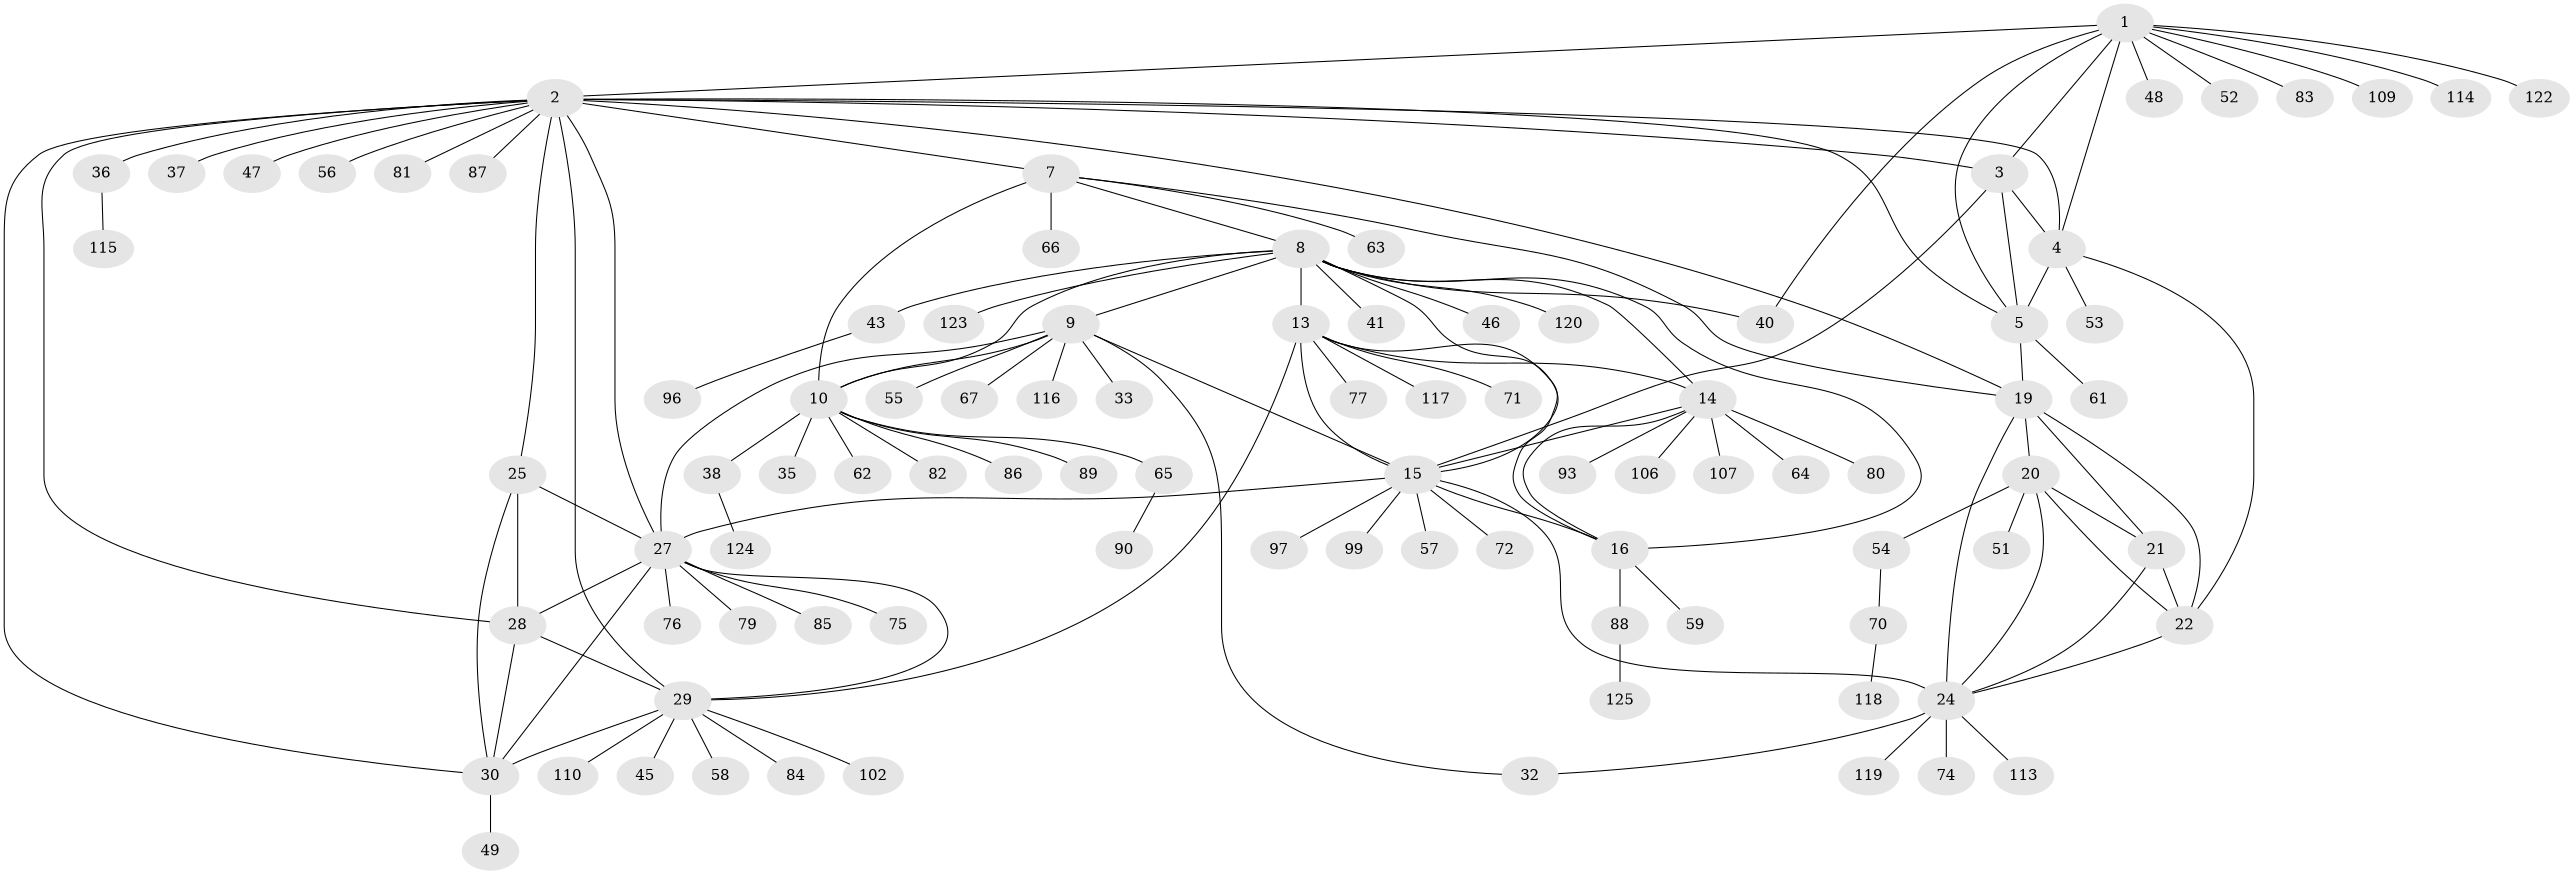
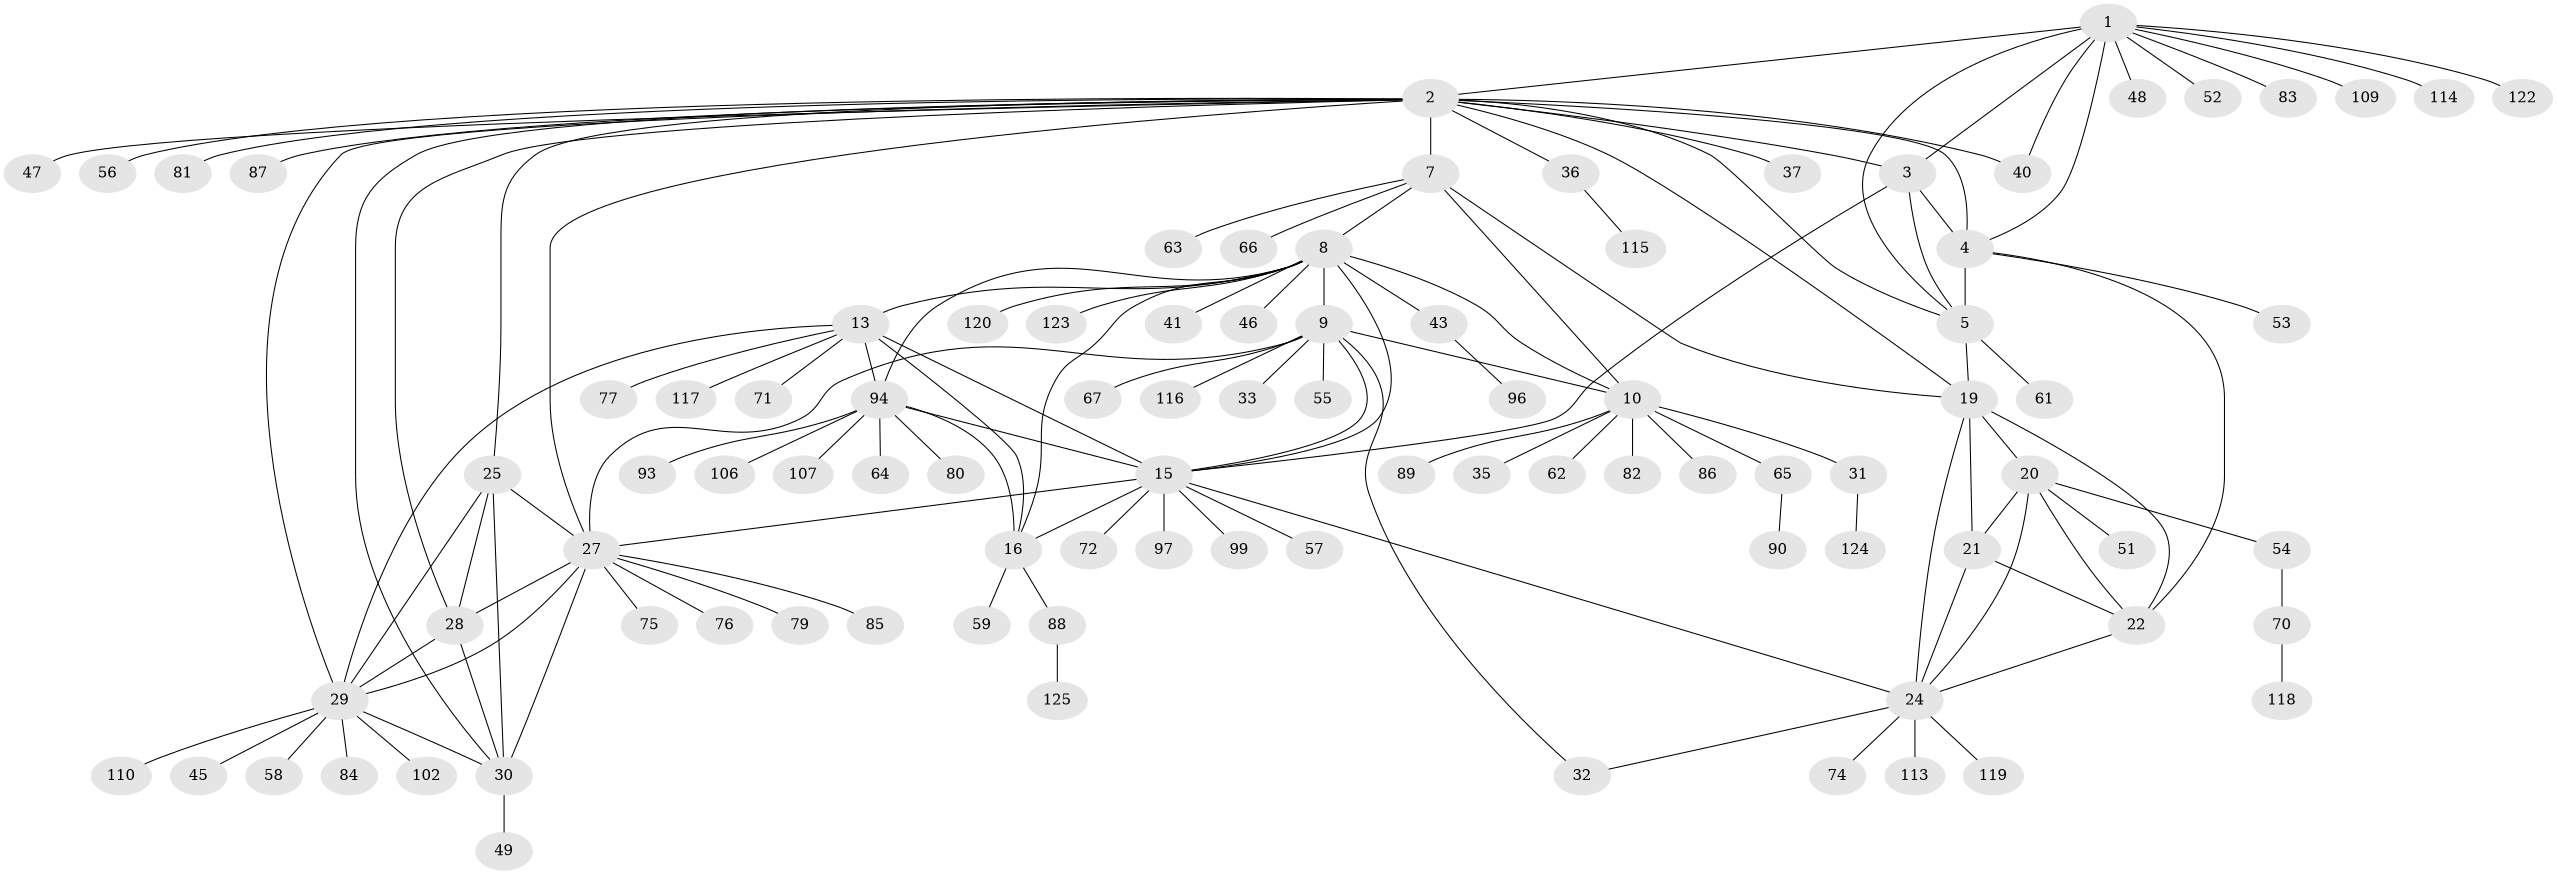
(1530, 293) -> (1732, 114)
(1708, 400) -> (880, 400)
(712, 475) -> (1858, 475)
none -> (416, 588)
